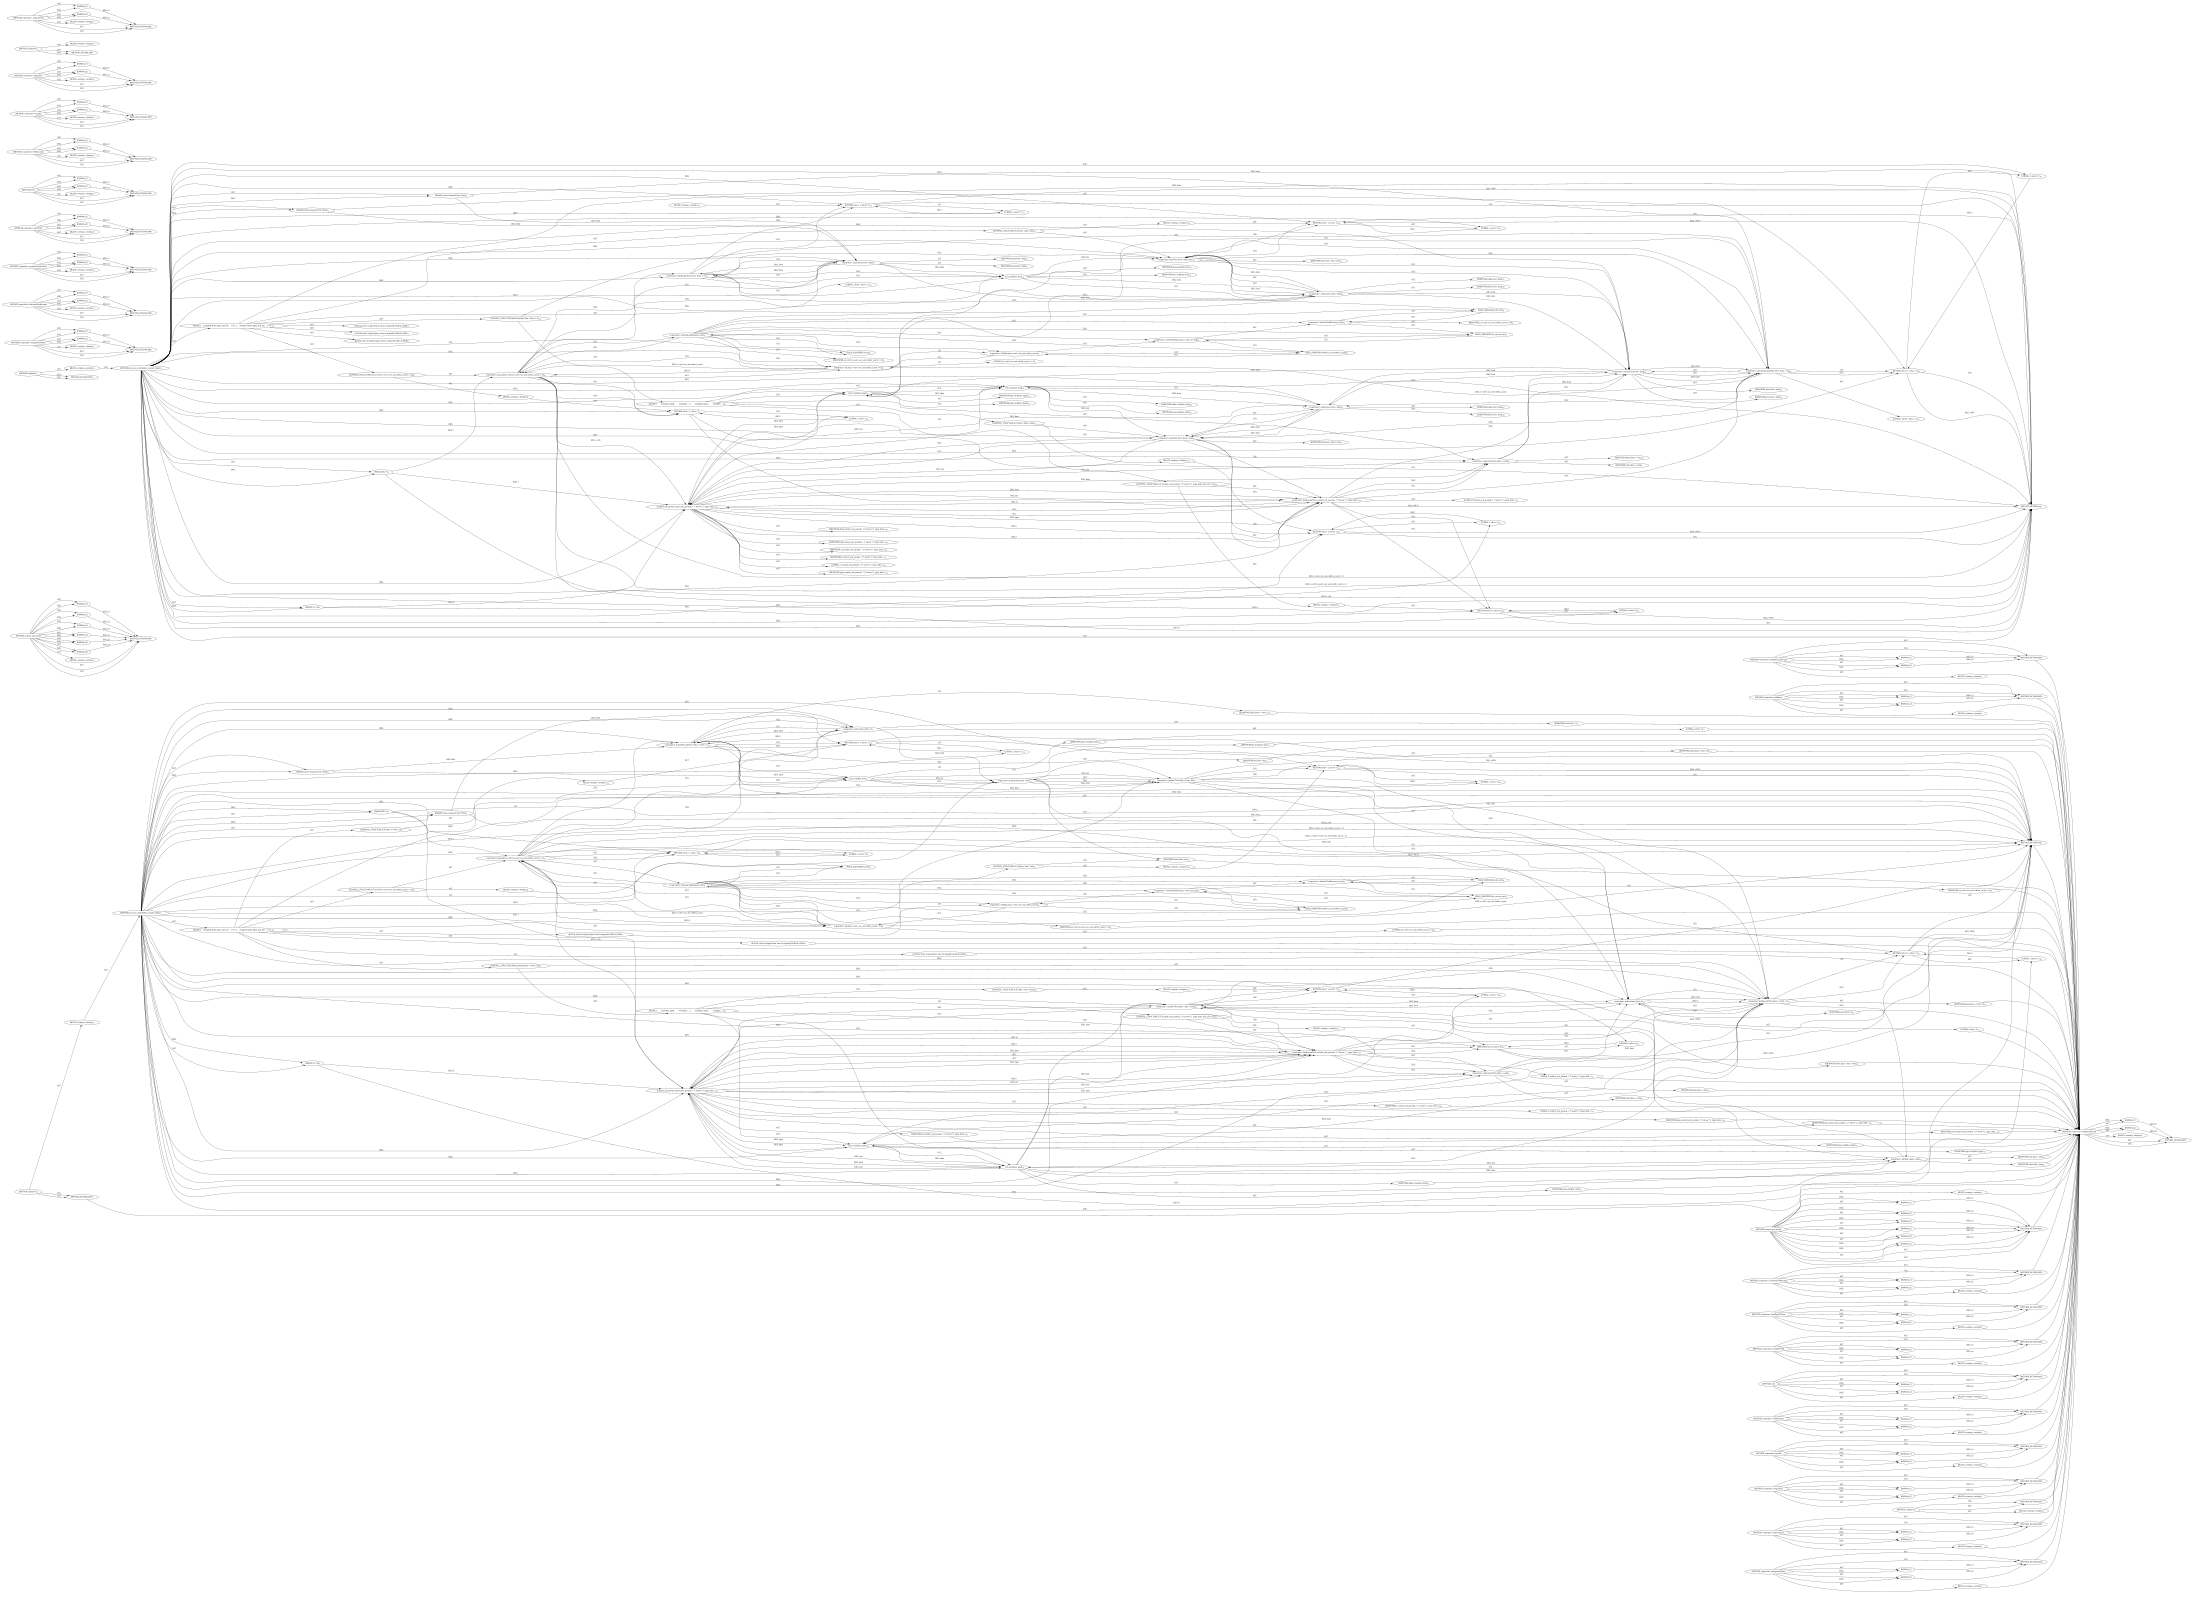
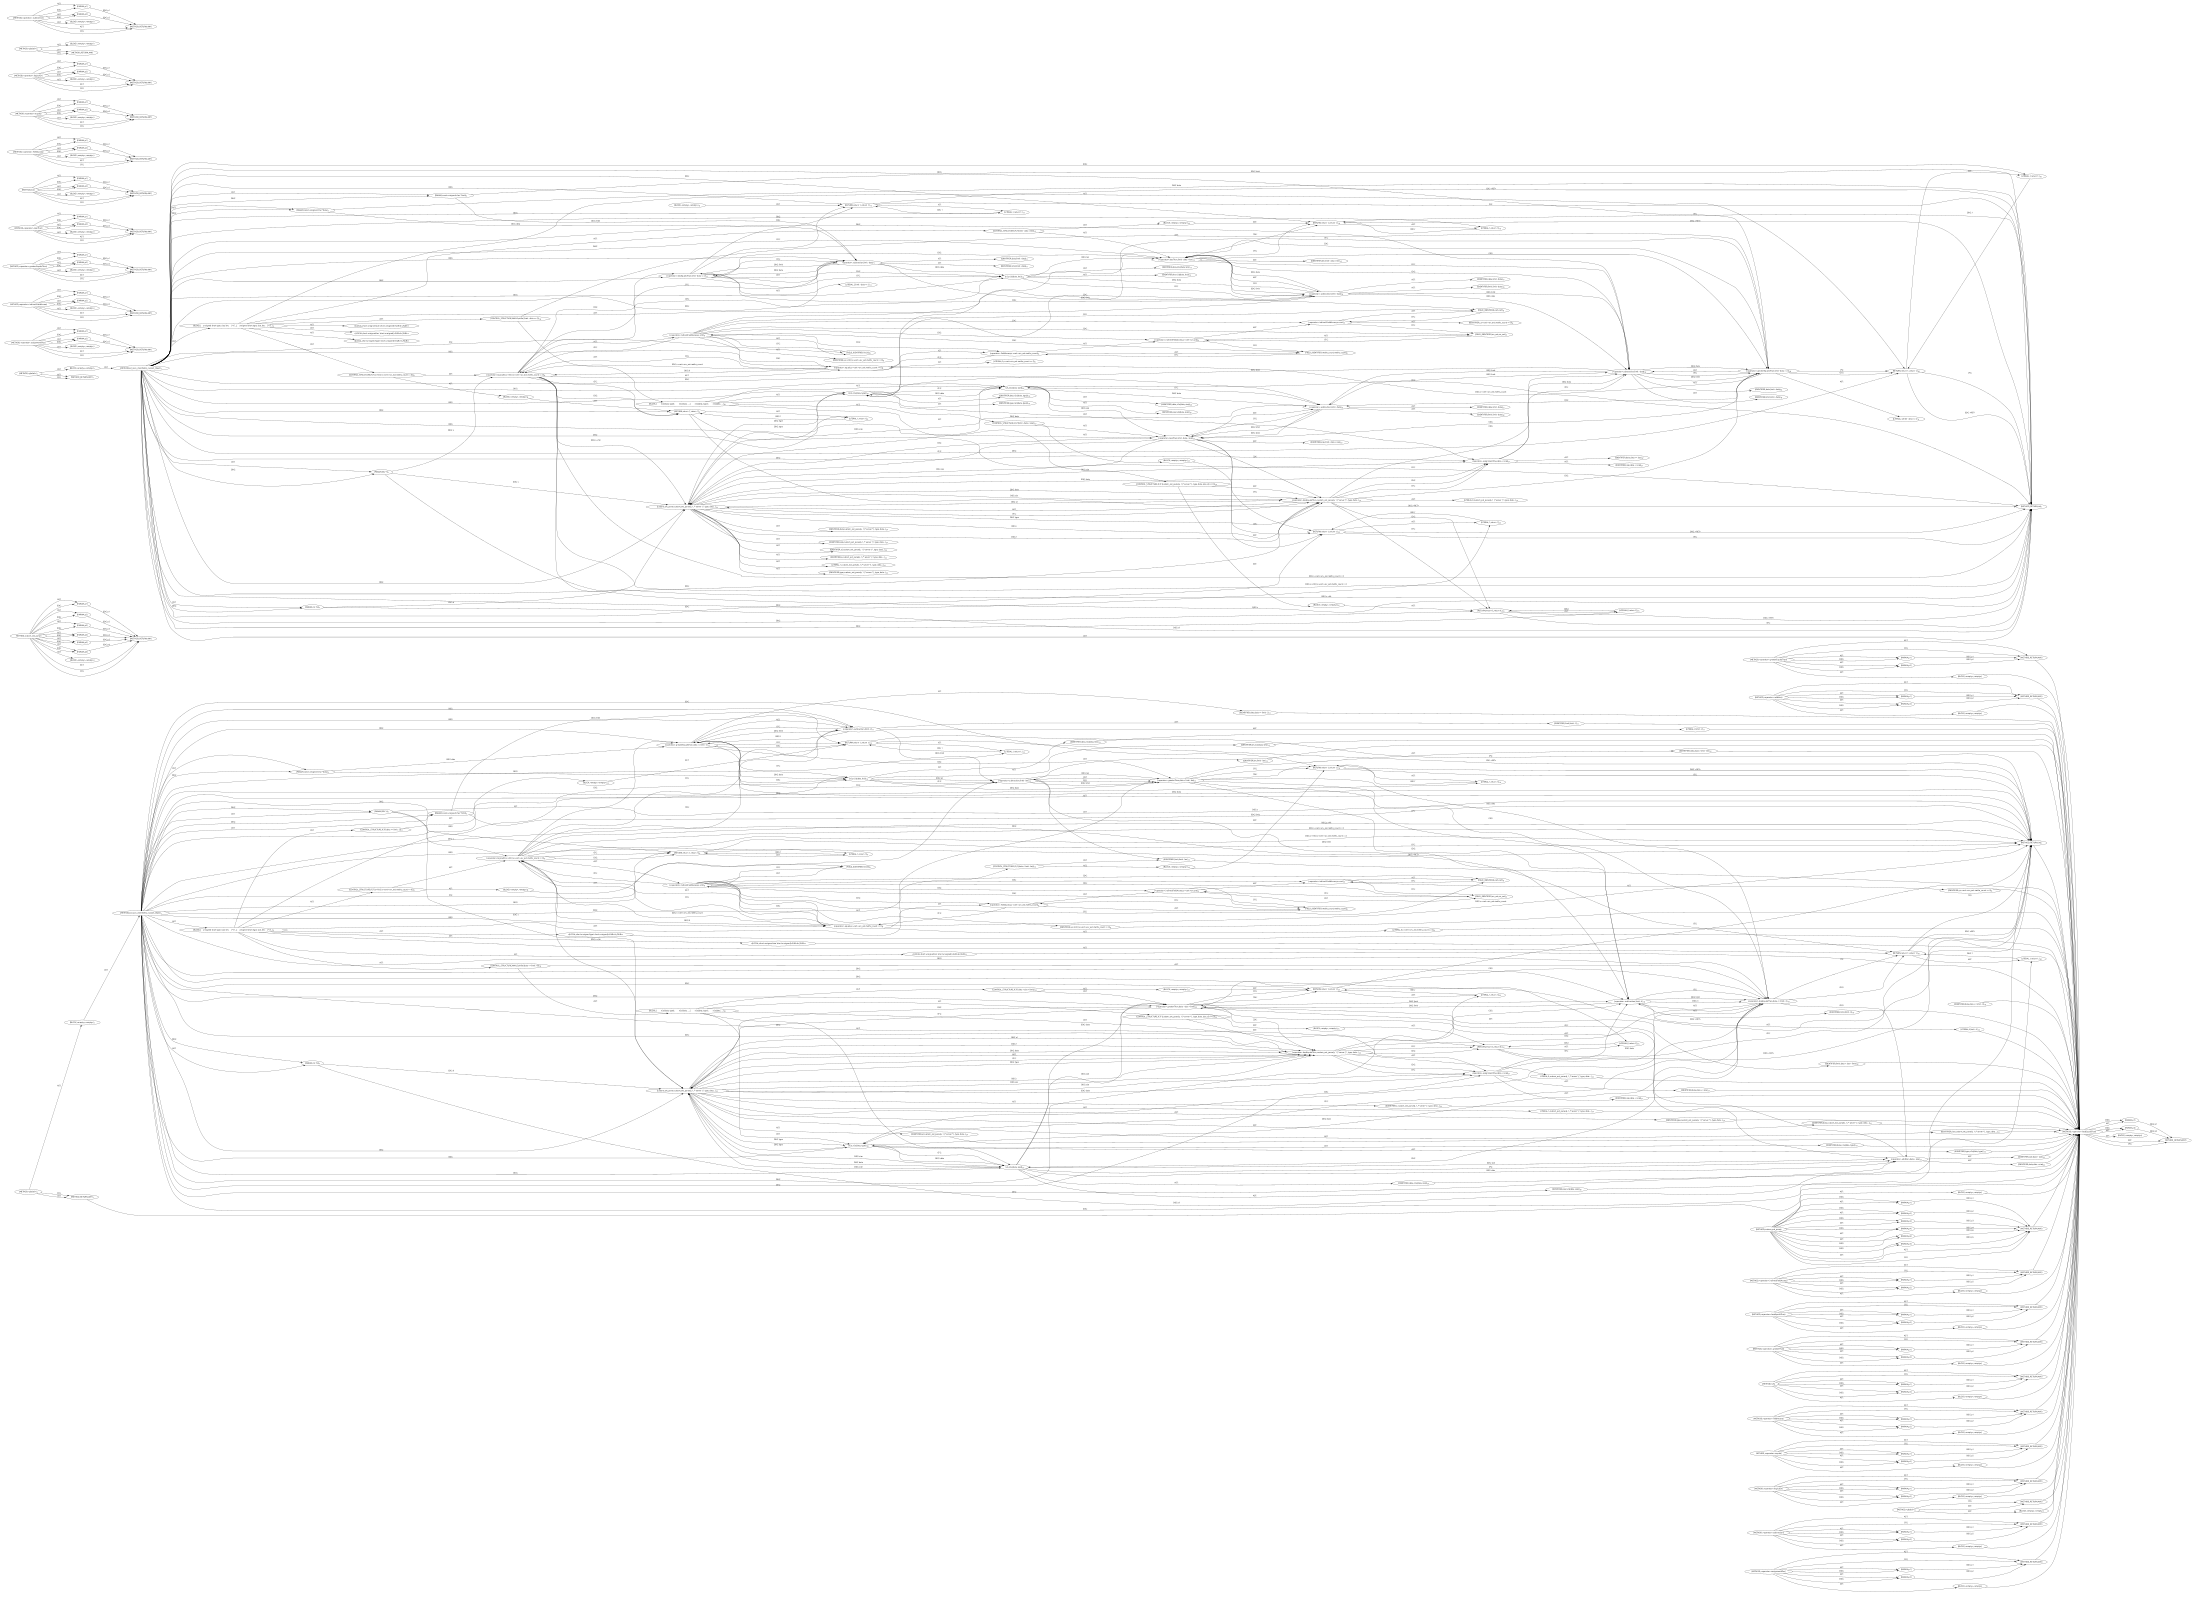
none -> (1102, 994)
(1872, 1003) -> none
